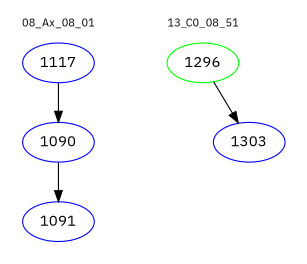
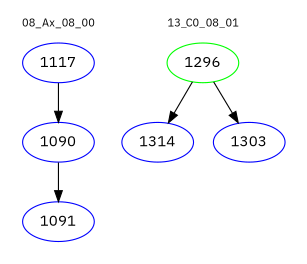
(59, 24) -> (59, 24)
(203, 24) -> (203, 24)
none -> (158, 142)
